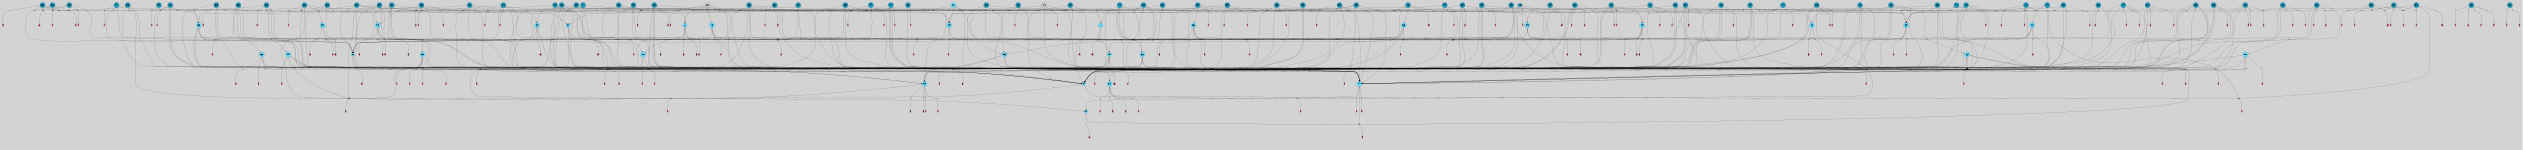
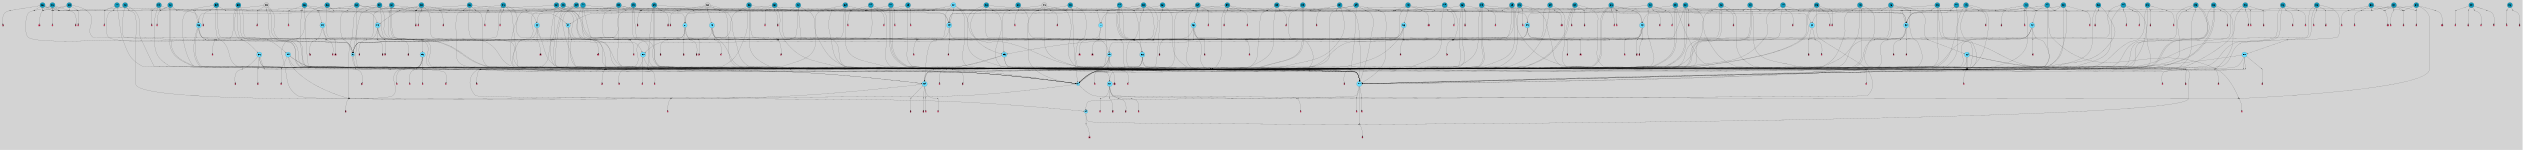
(266, 5) -> (266, 5)
(1520, 5) -> (1520, 5)
